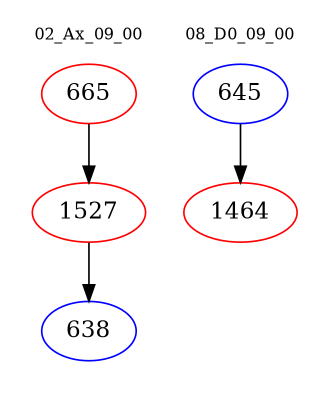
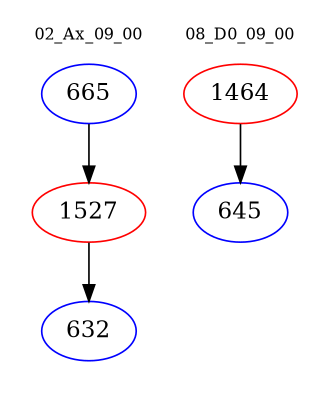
(89, 94) -> (89, 94)
(240, 145) -> (240, 145)
(89, 331) -> (89, 331)
